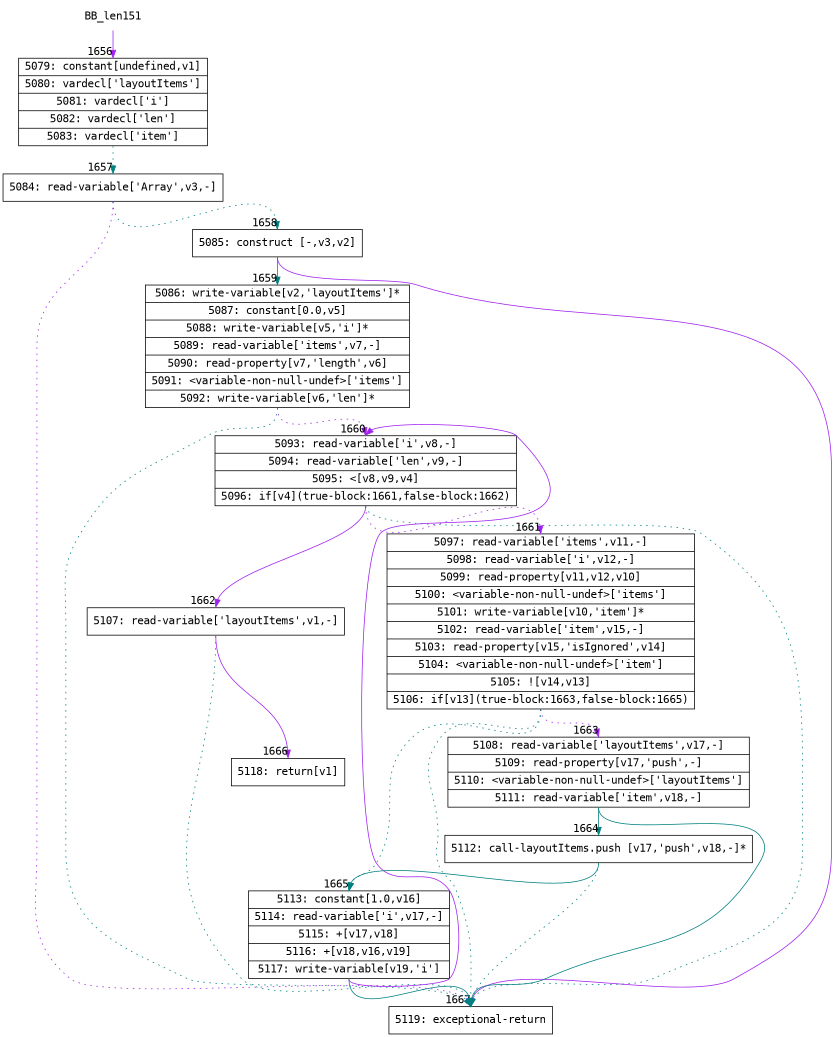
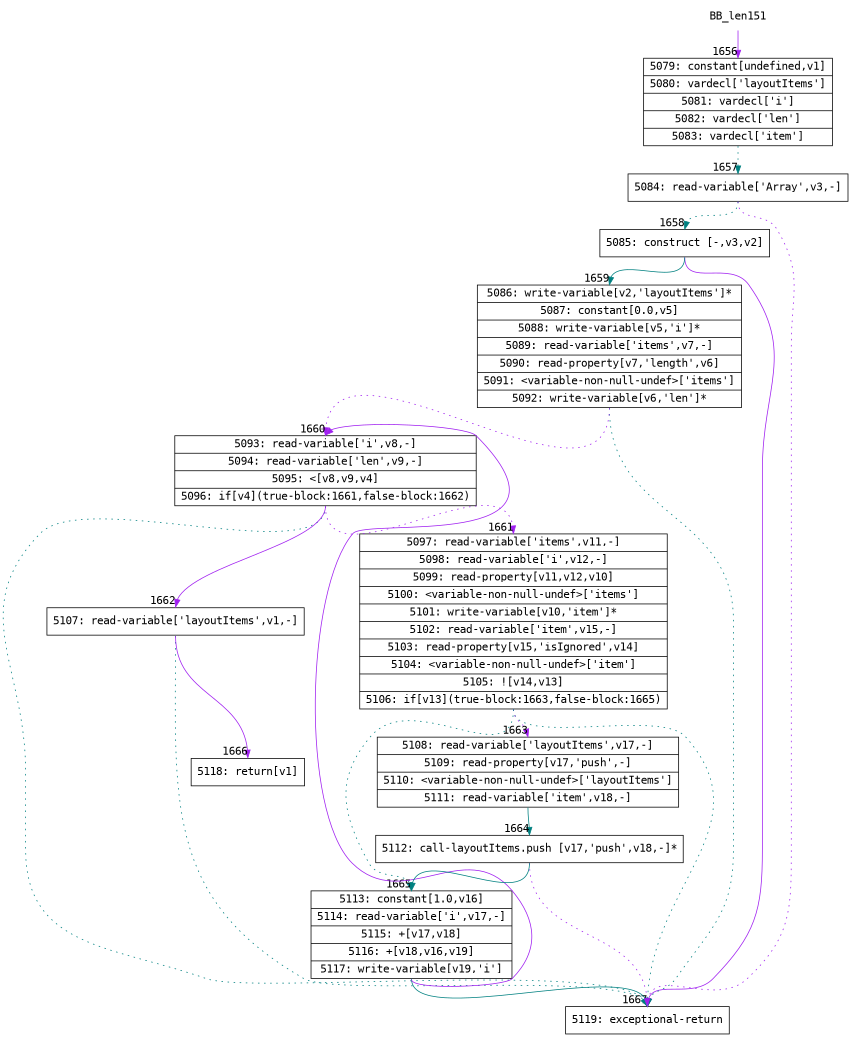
(717, 913) -> none
(538, 932) -> (585, 933)
